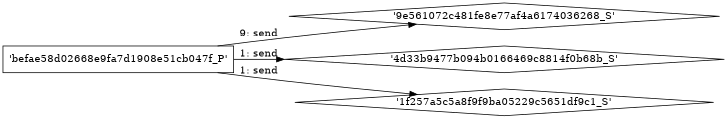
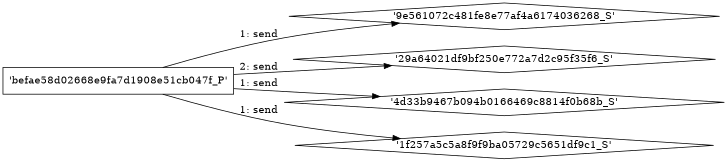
(259, 34) -> (259, 34)
none -> (504, 59)
(504, 59) -> (504, 102)
(504, 102) -> (504, 145)
